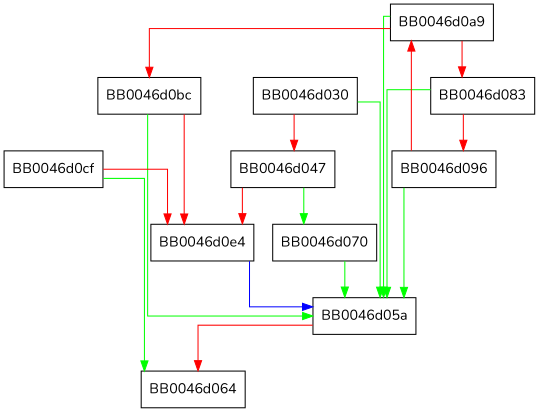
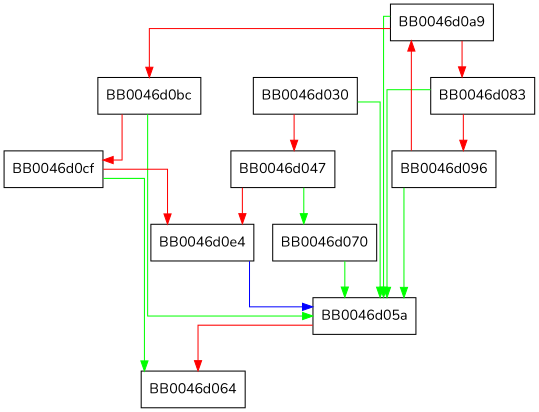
(184, 164) -> (122, 142)
